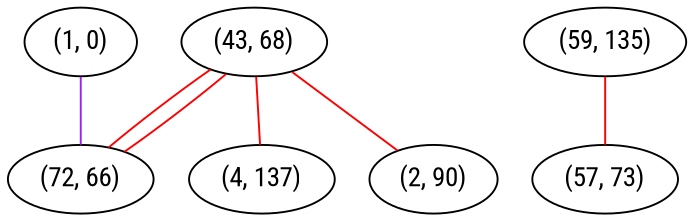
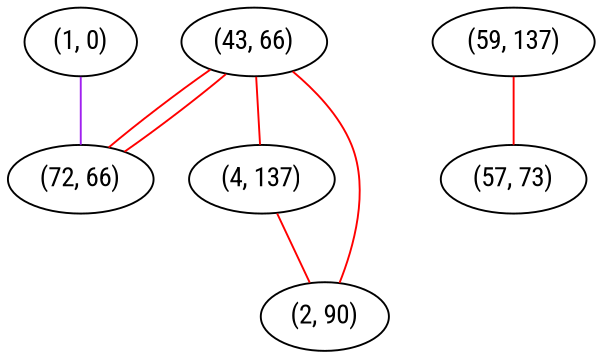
(254, 42) -> (254, 42)
(605, 42) -> (514, 42)
none -> (293, 248)
